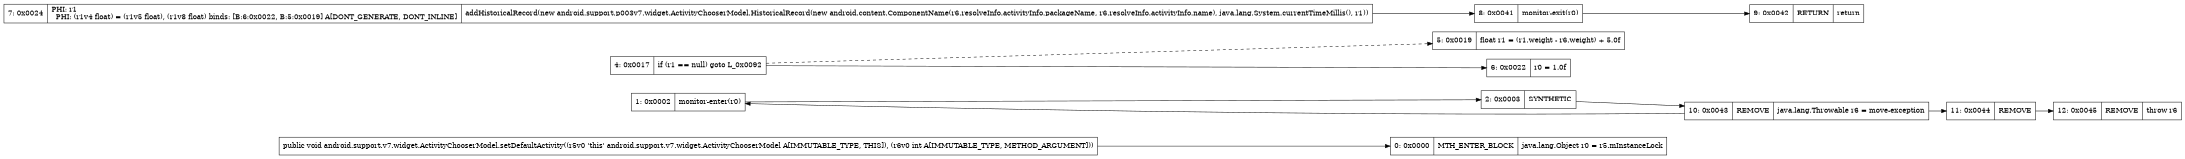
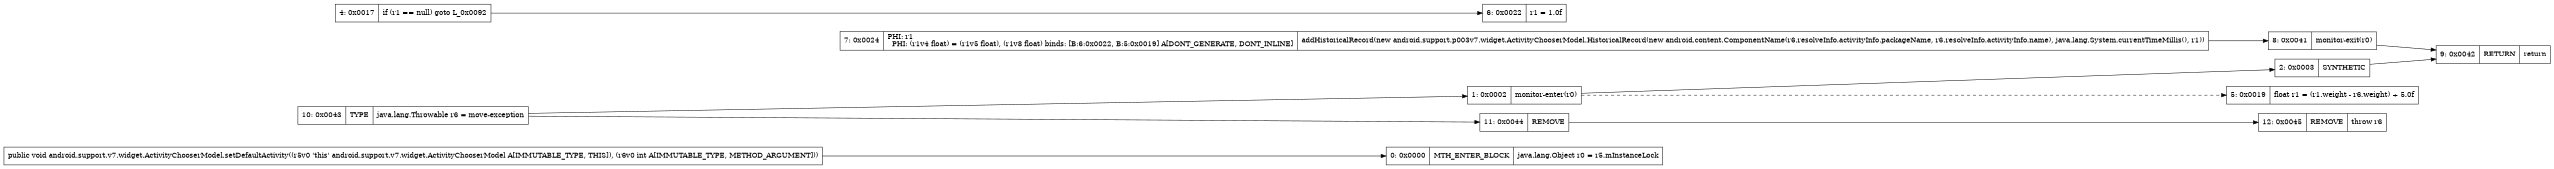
(1097, 53) -> (1901, 95)
(1550, 68) -> (1546, 13)
(1628, 104) -> (2401, 62)
(1753, 111) -> (359, 115)
